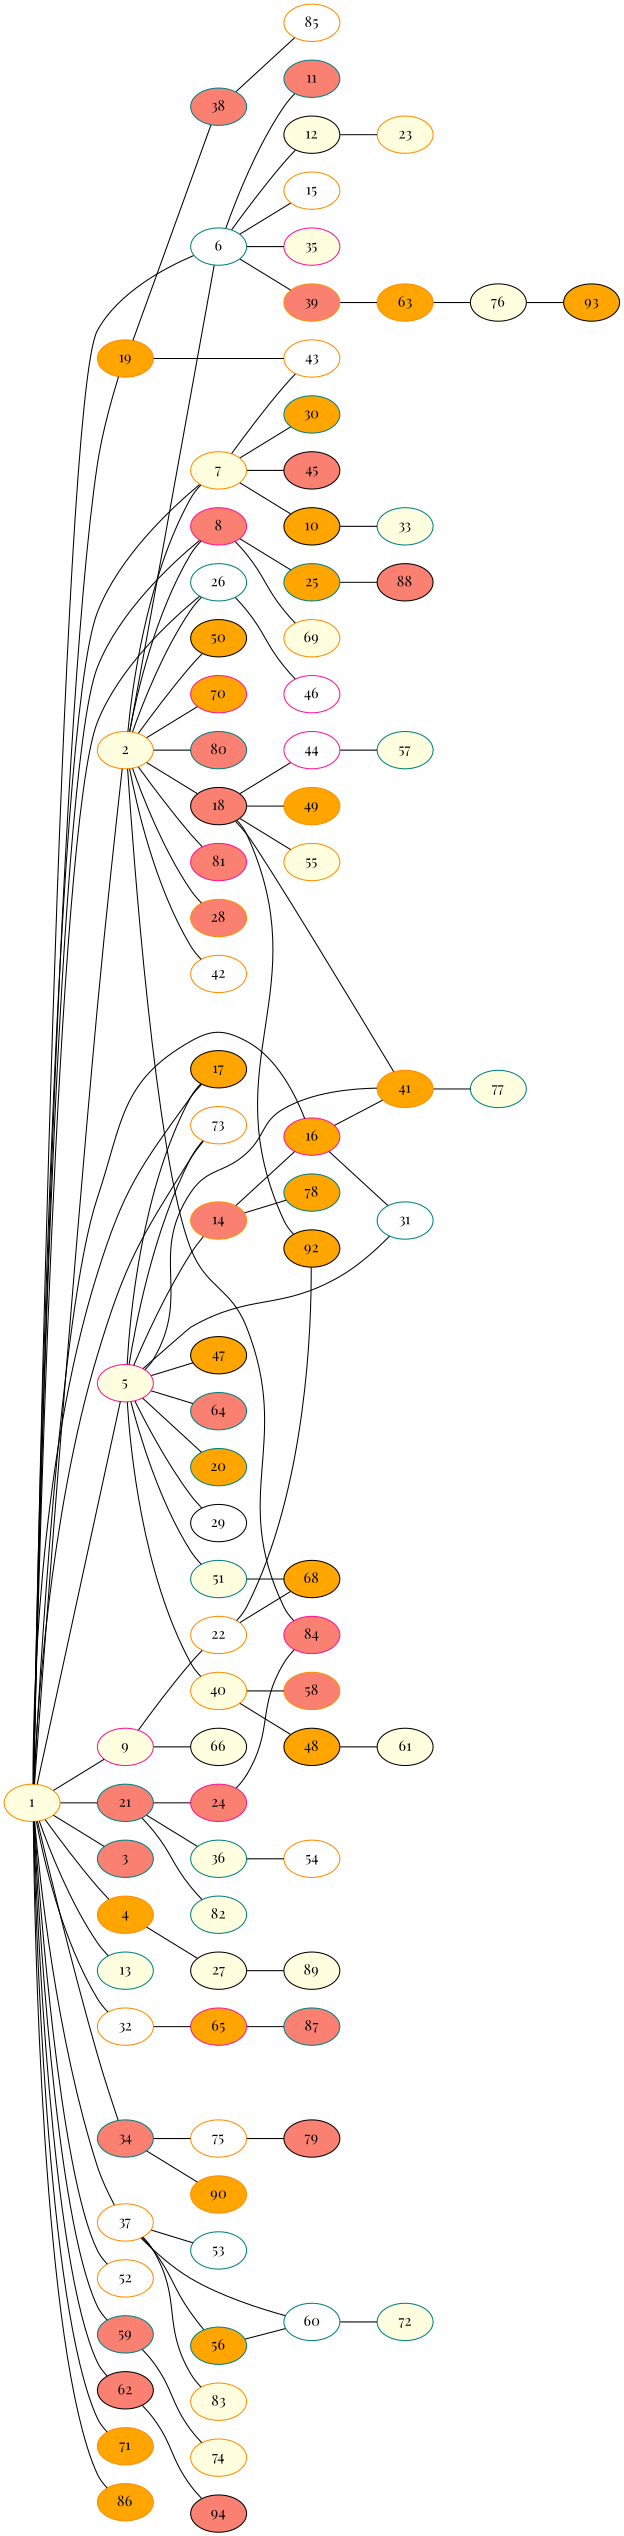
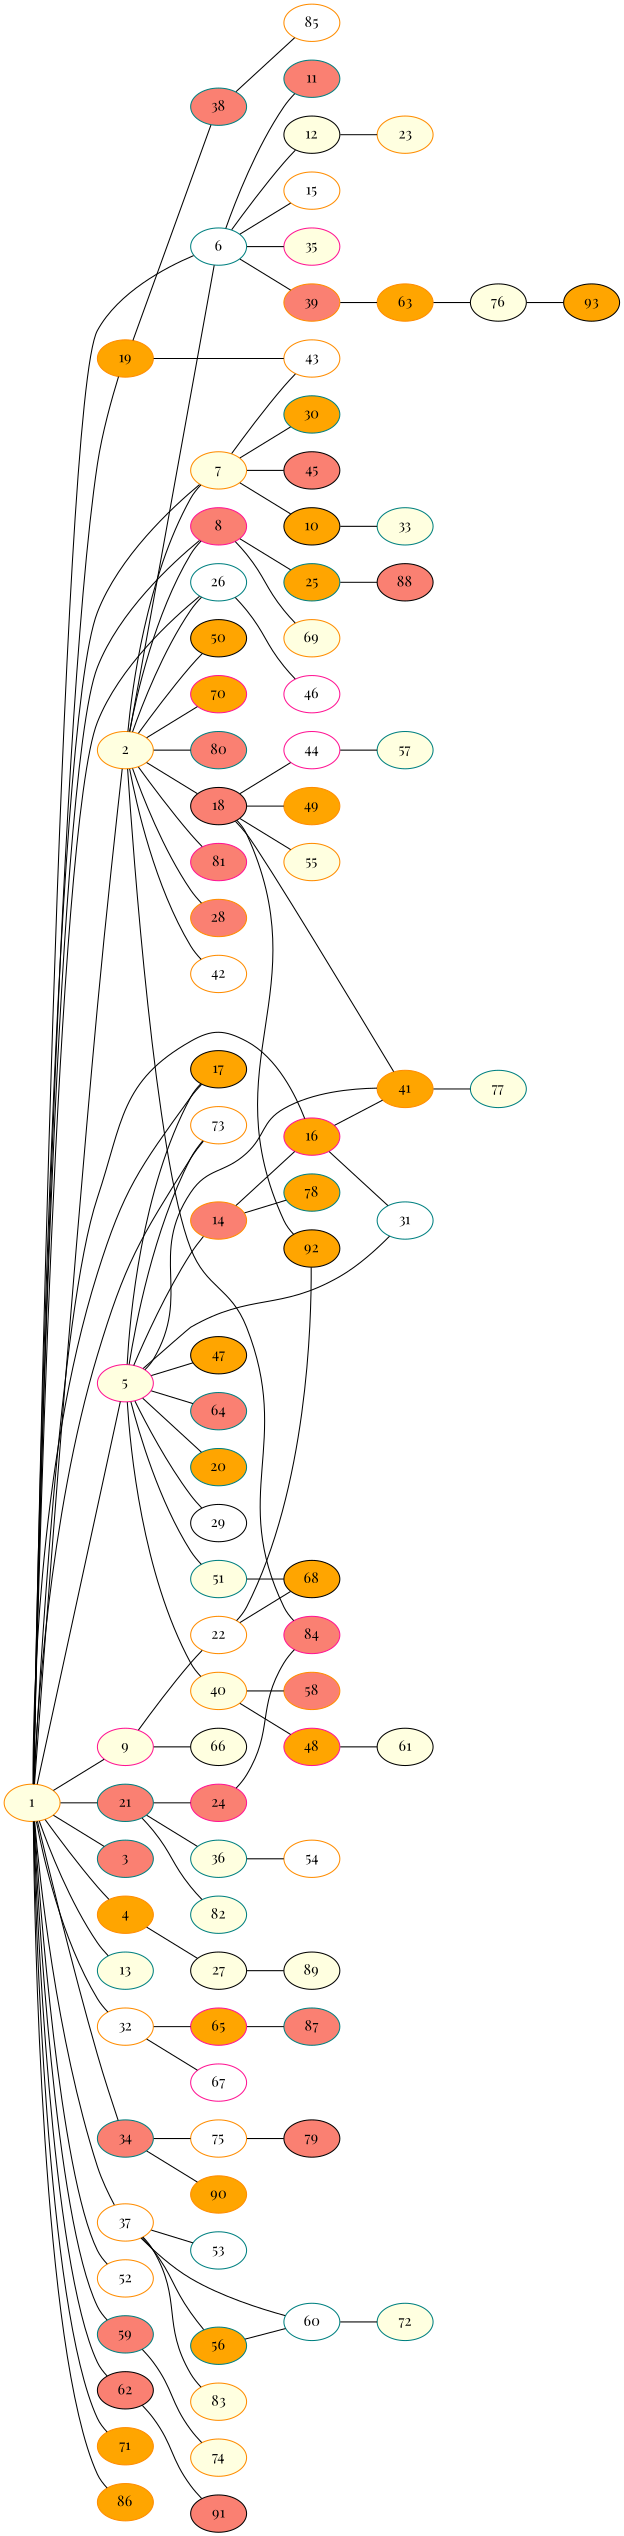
(312, 1747) -> (312, 1747)
none -> (219, 2083)
(219, 2514) -> (219, 2514)
